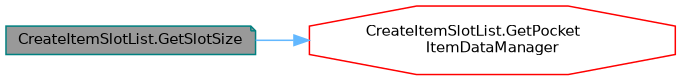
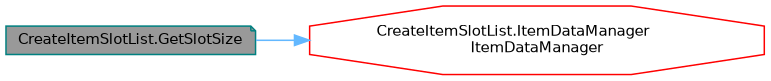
(492, 40) -> (537, 40)
